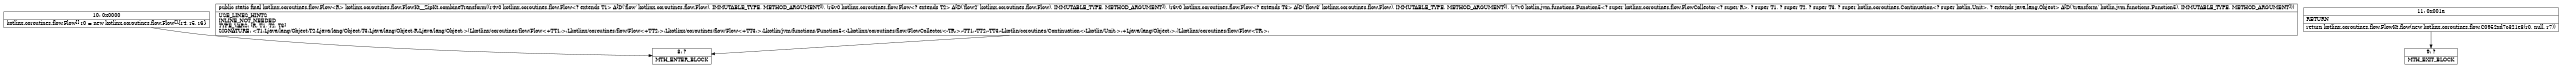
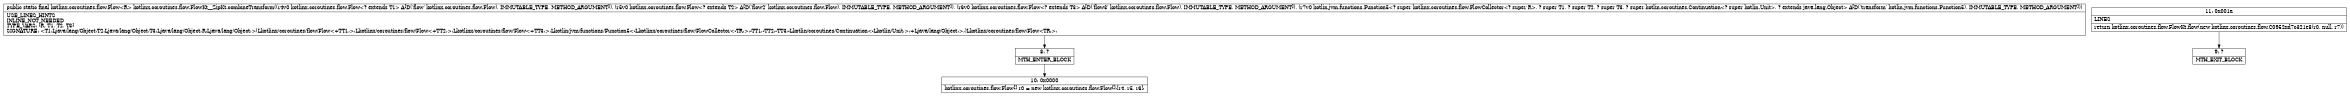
(2318, 20) -> (2102, 20)
(400, 48) -> (1045, 69)
